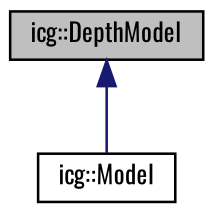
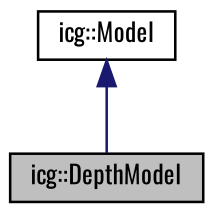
(107, 120) -> (107, 120)
